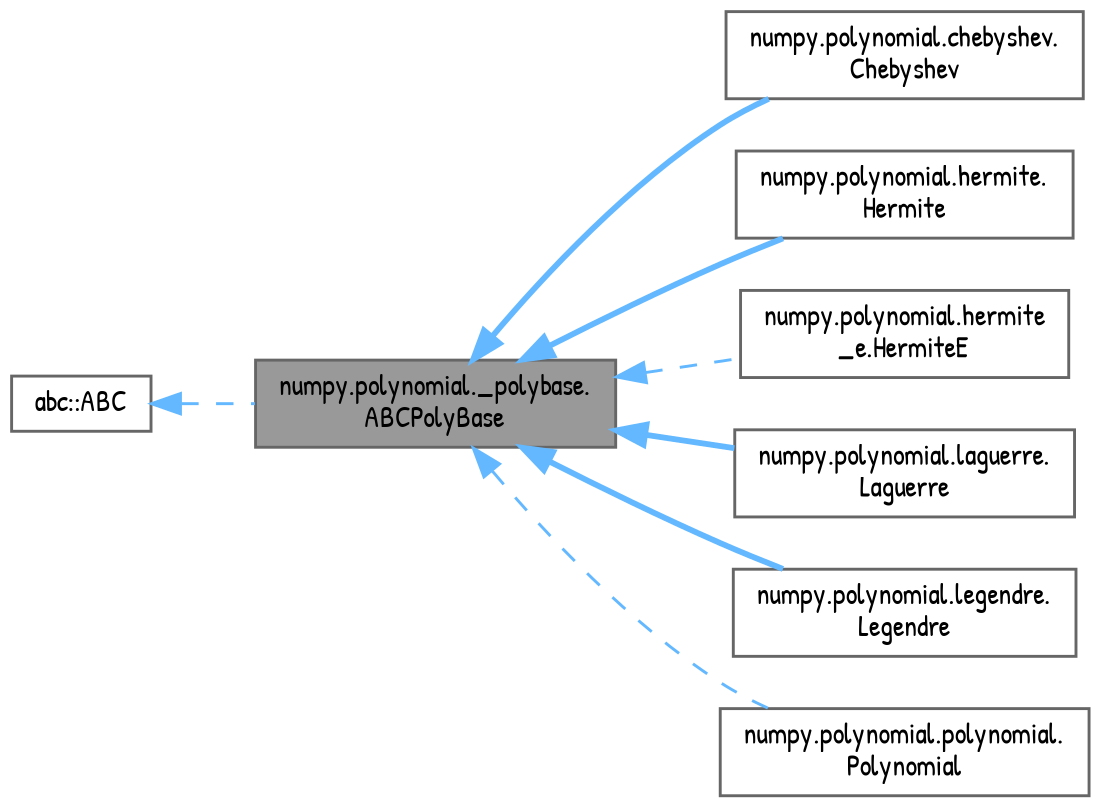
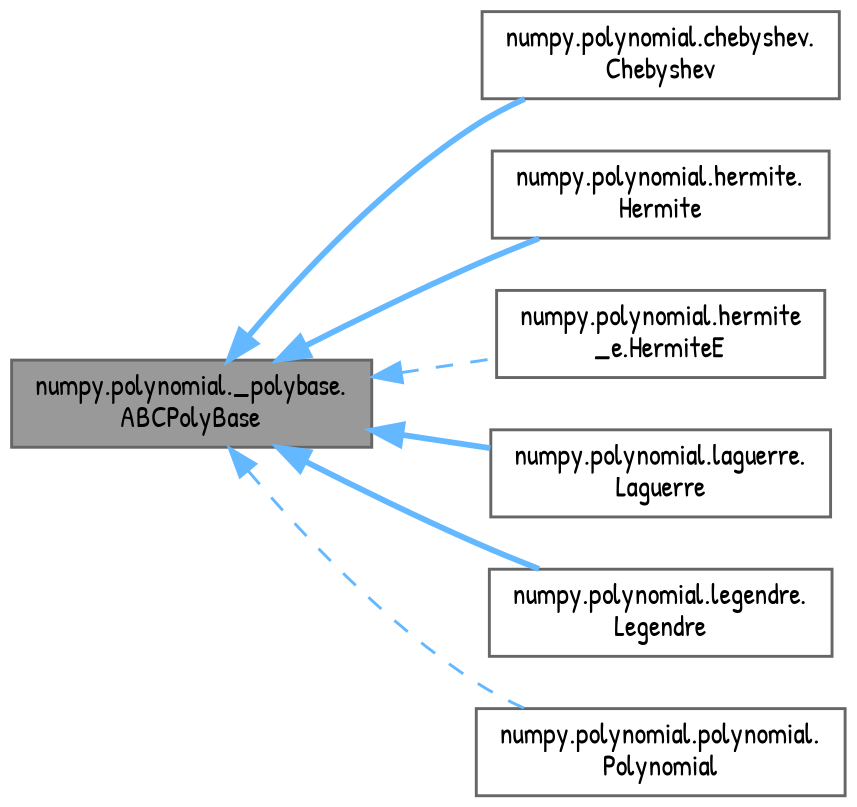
(81, 404) -> none
